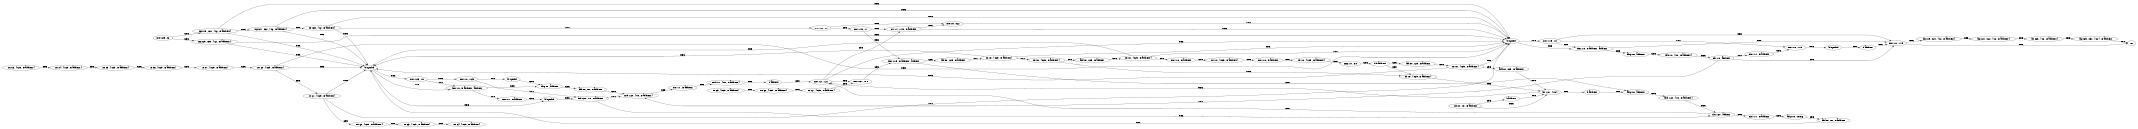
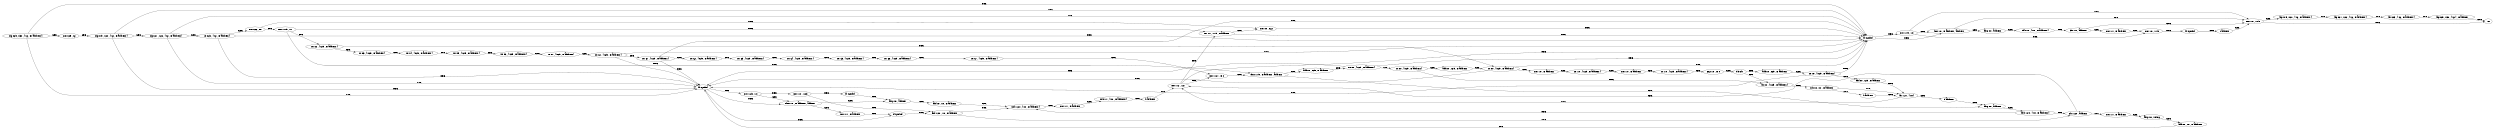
(182, 40) -> (54, 36)
none -> (324, 47)
none -> (825, 59)
(1380, 64) -> (1740, 72)
(1486, 85) -> (1798, 86)
(1184, 103) -> (1526, 113)
